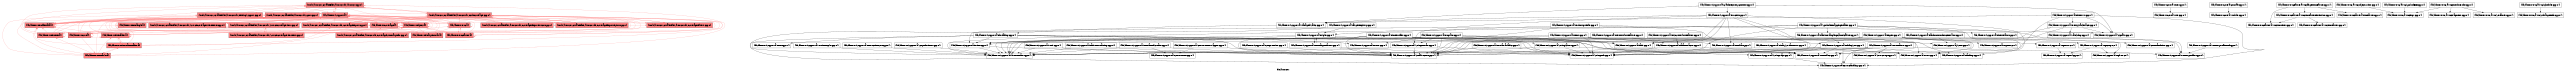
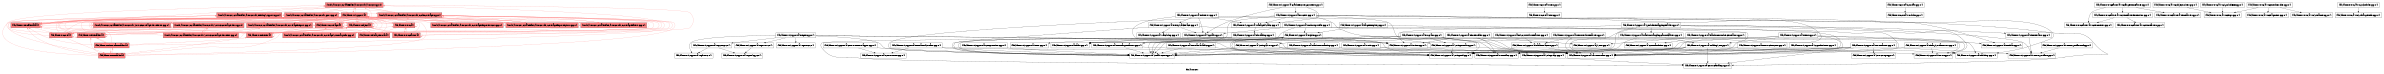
(132, 25) -> none
(817, 45) -> none
(1369, 45) -> none
